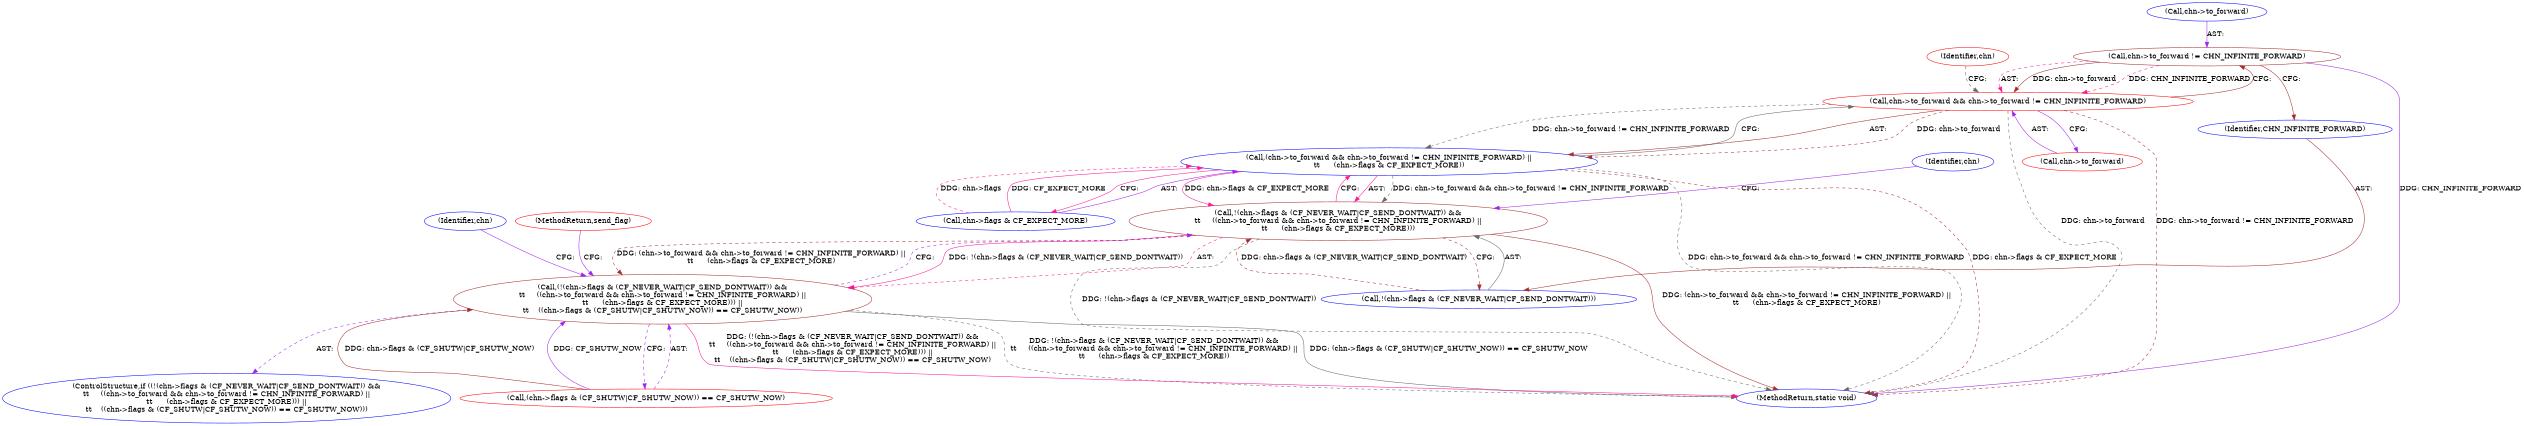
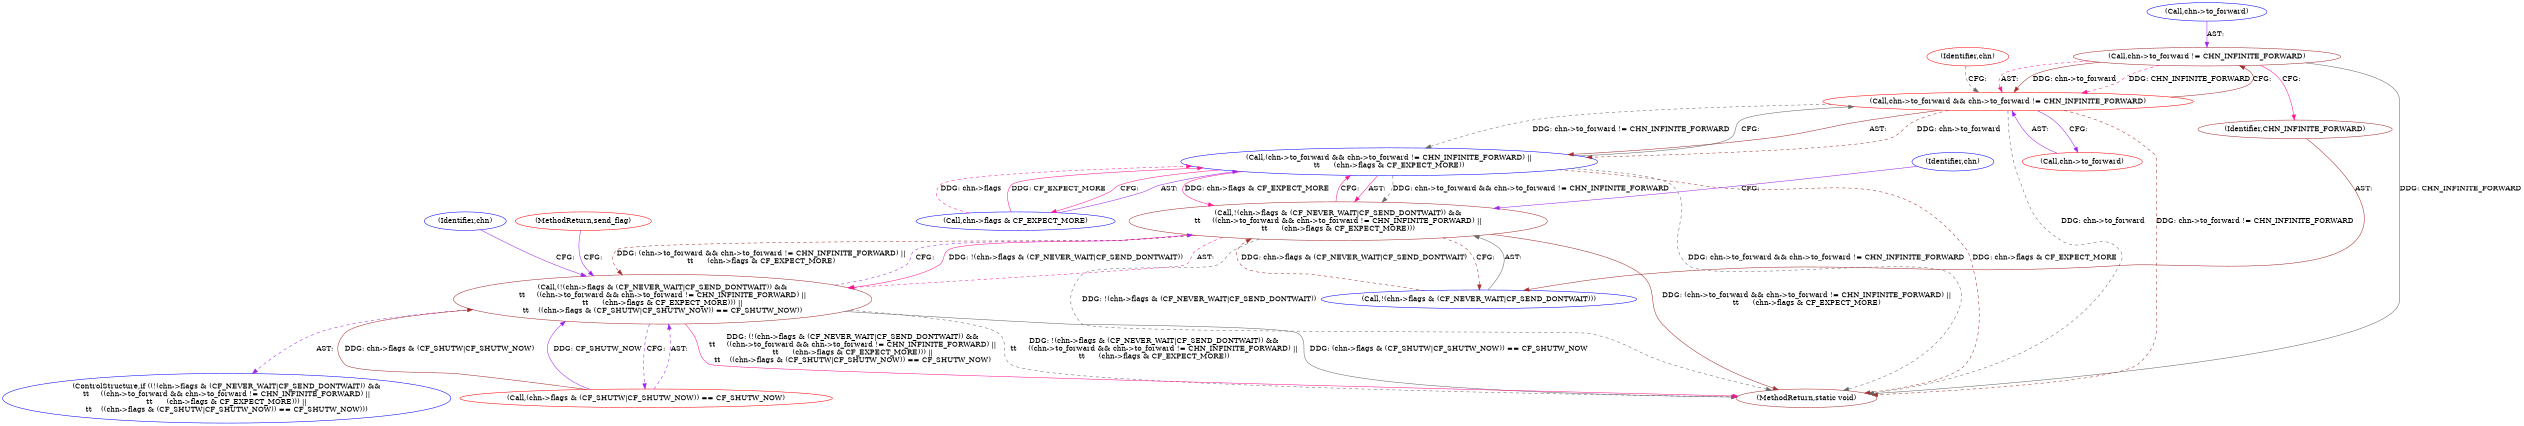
(2284, 85) -> (2284, 85)
(2295, 129) -> (2295, 129)
(2294, 345) -> (2294, 345)
(1807, 398) -> (1807, 398)
